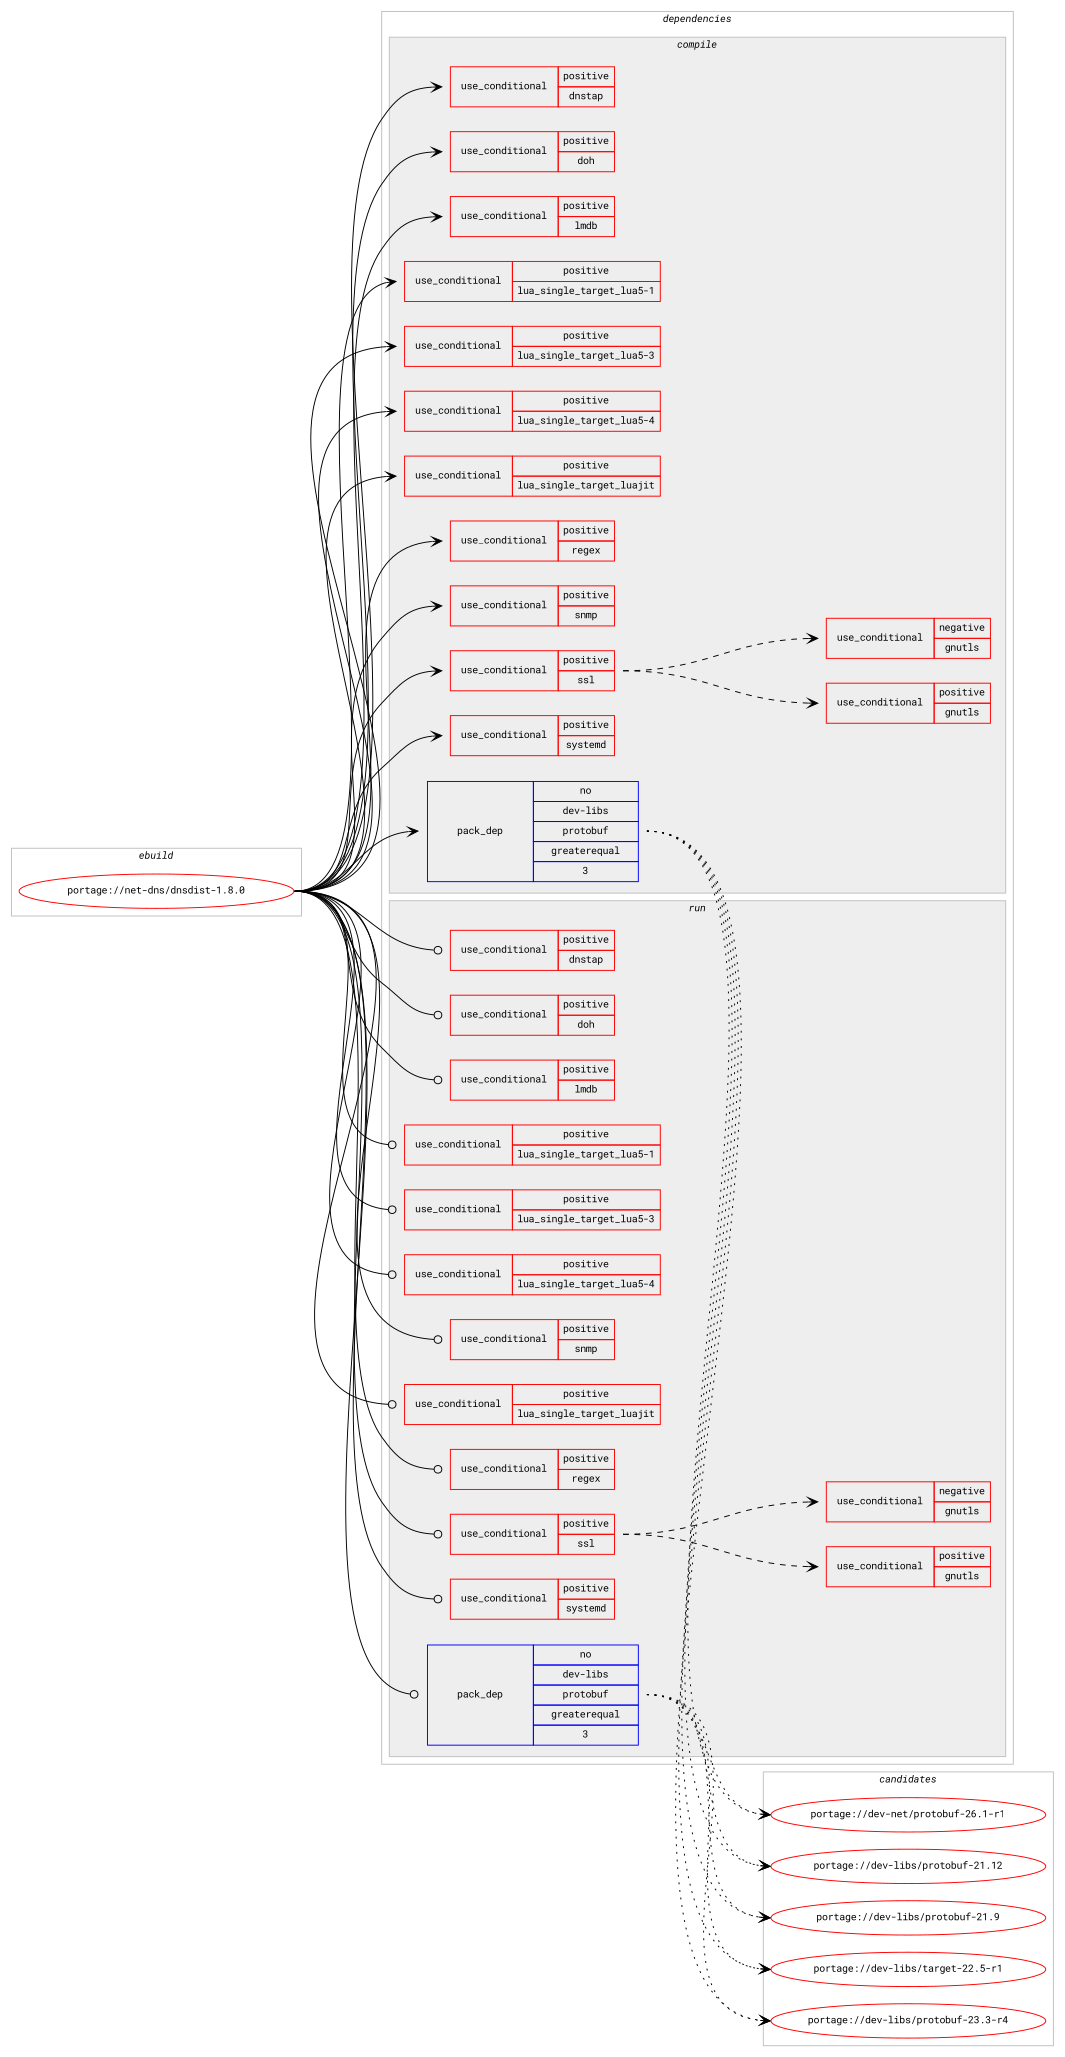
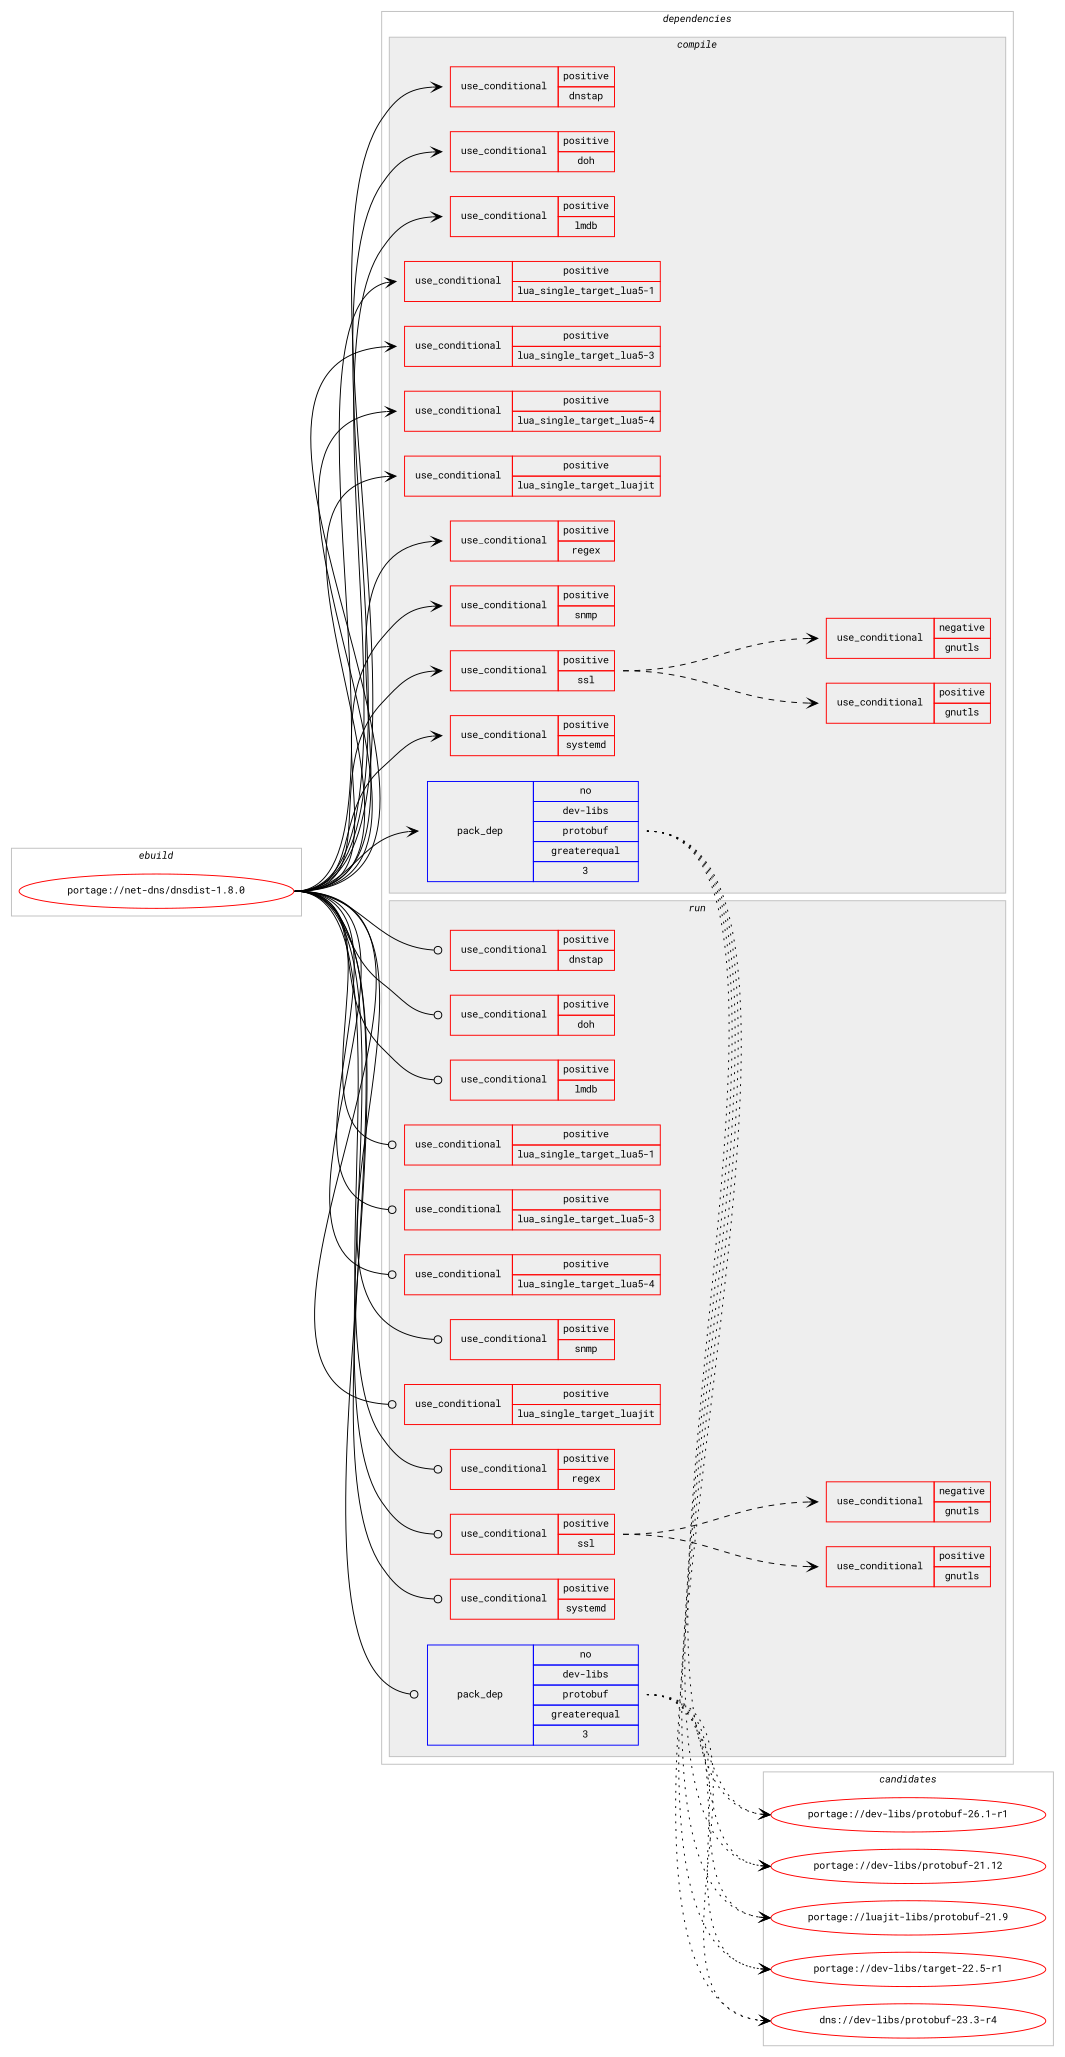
(908, 1815) -> (908, 1815)
(908, 1918) -> (908, 1918)
(908, 2021) -> (908, 2021)
